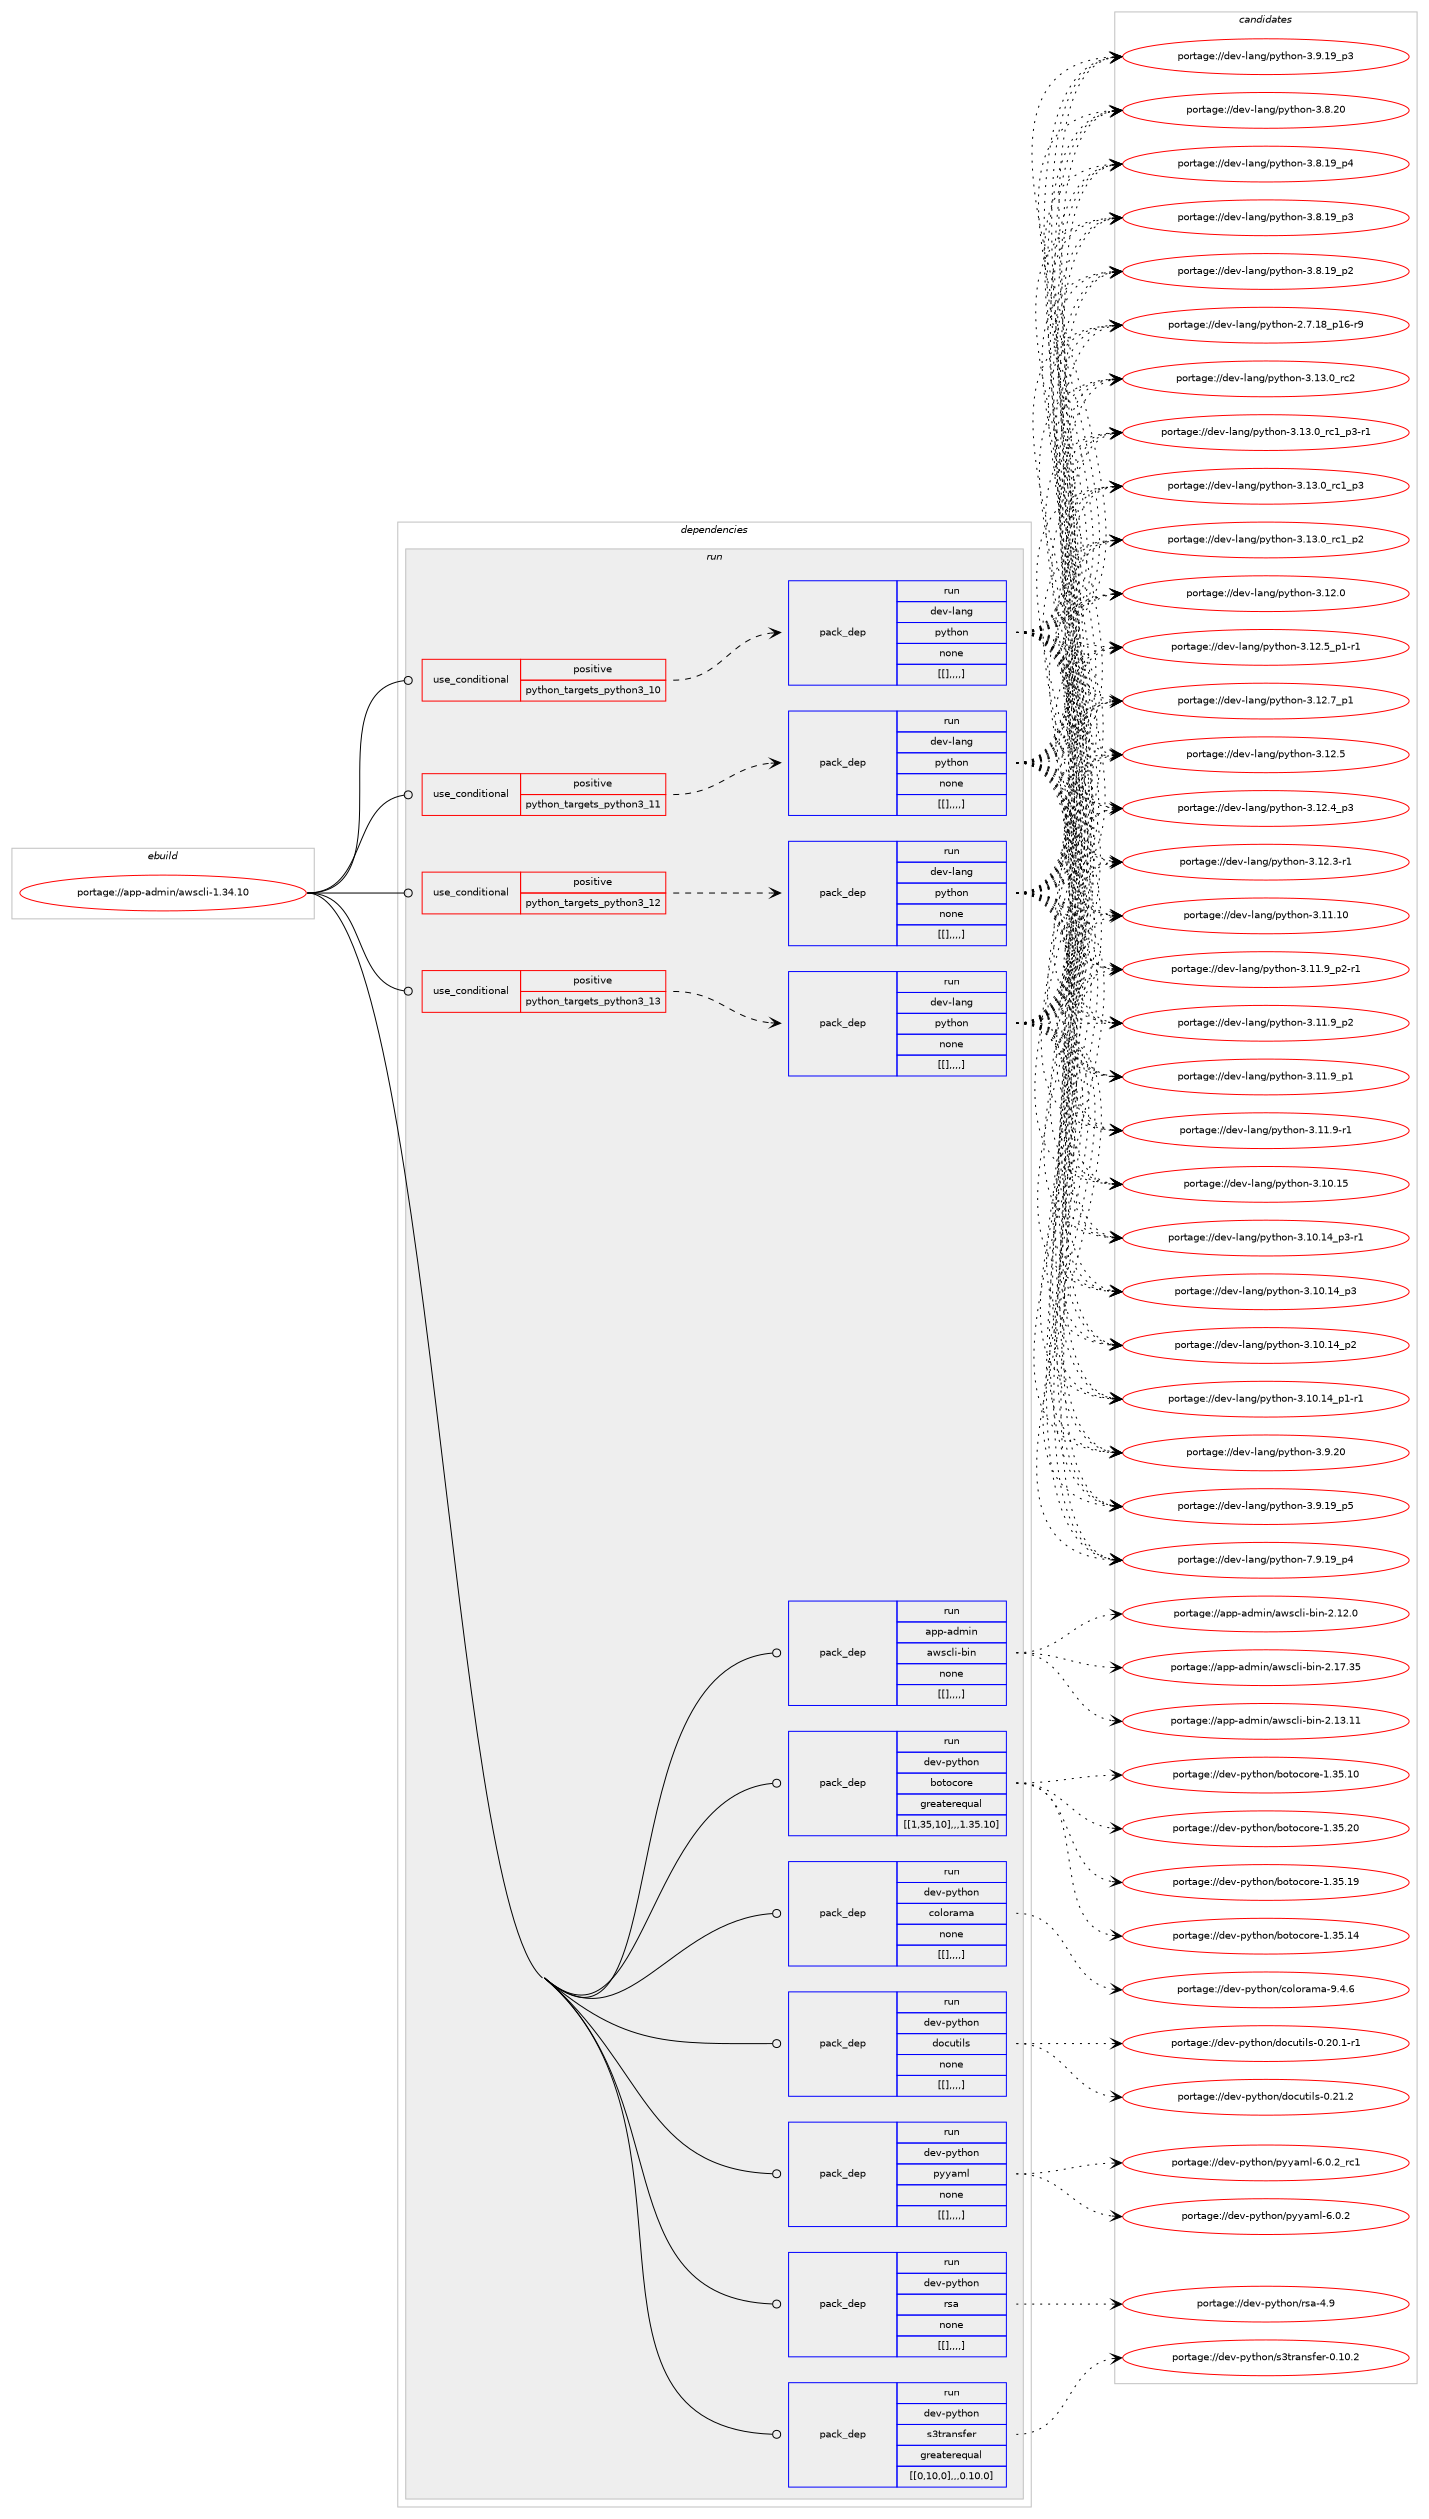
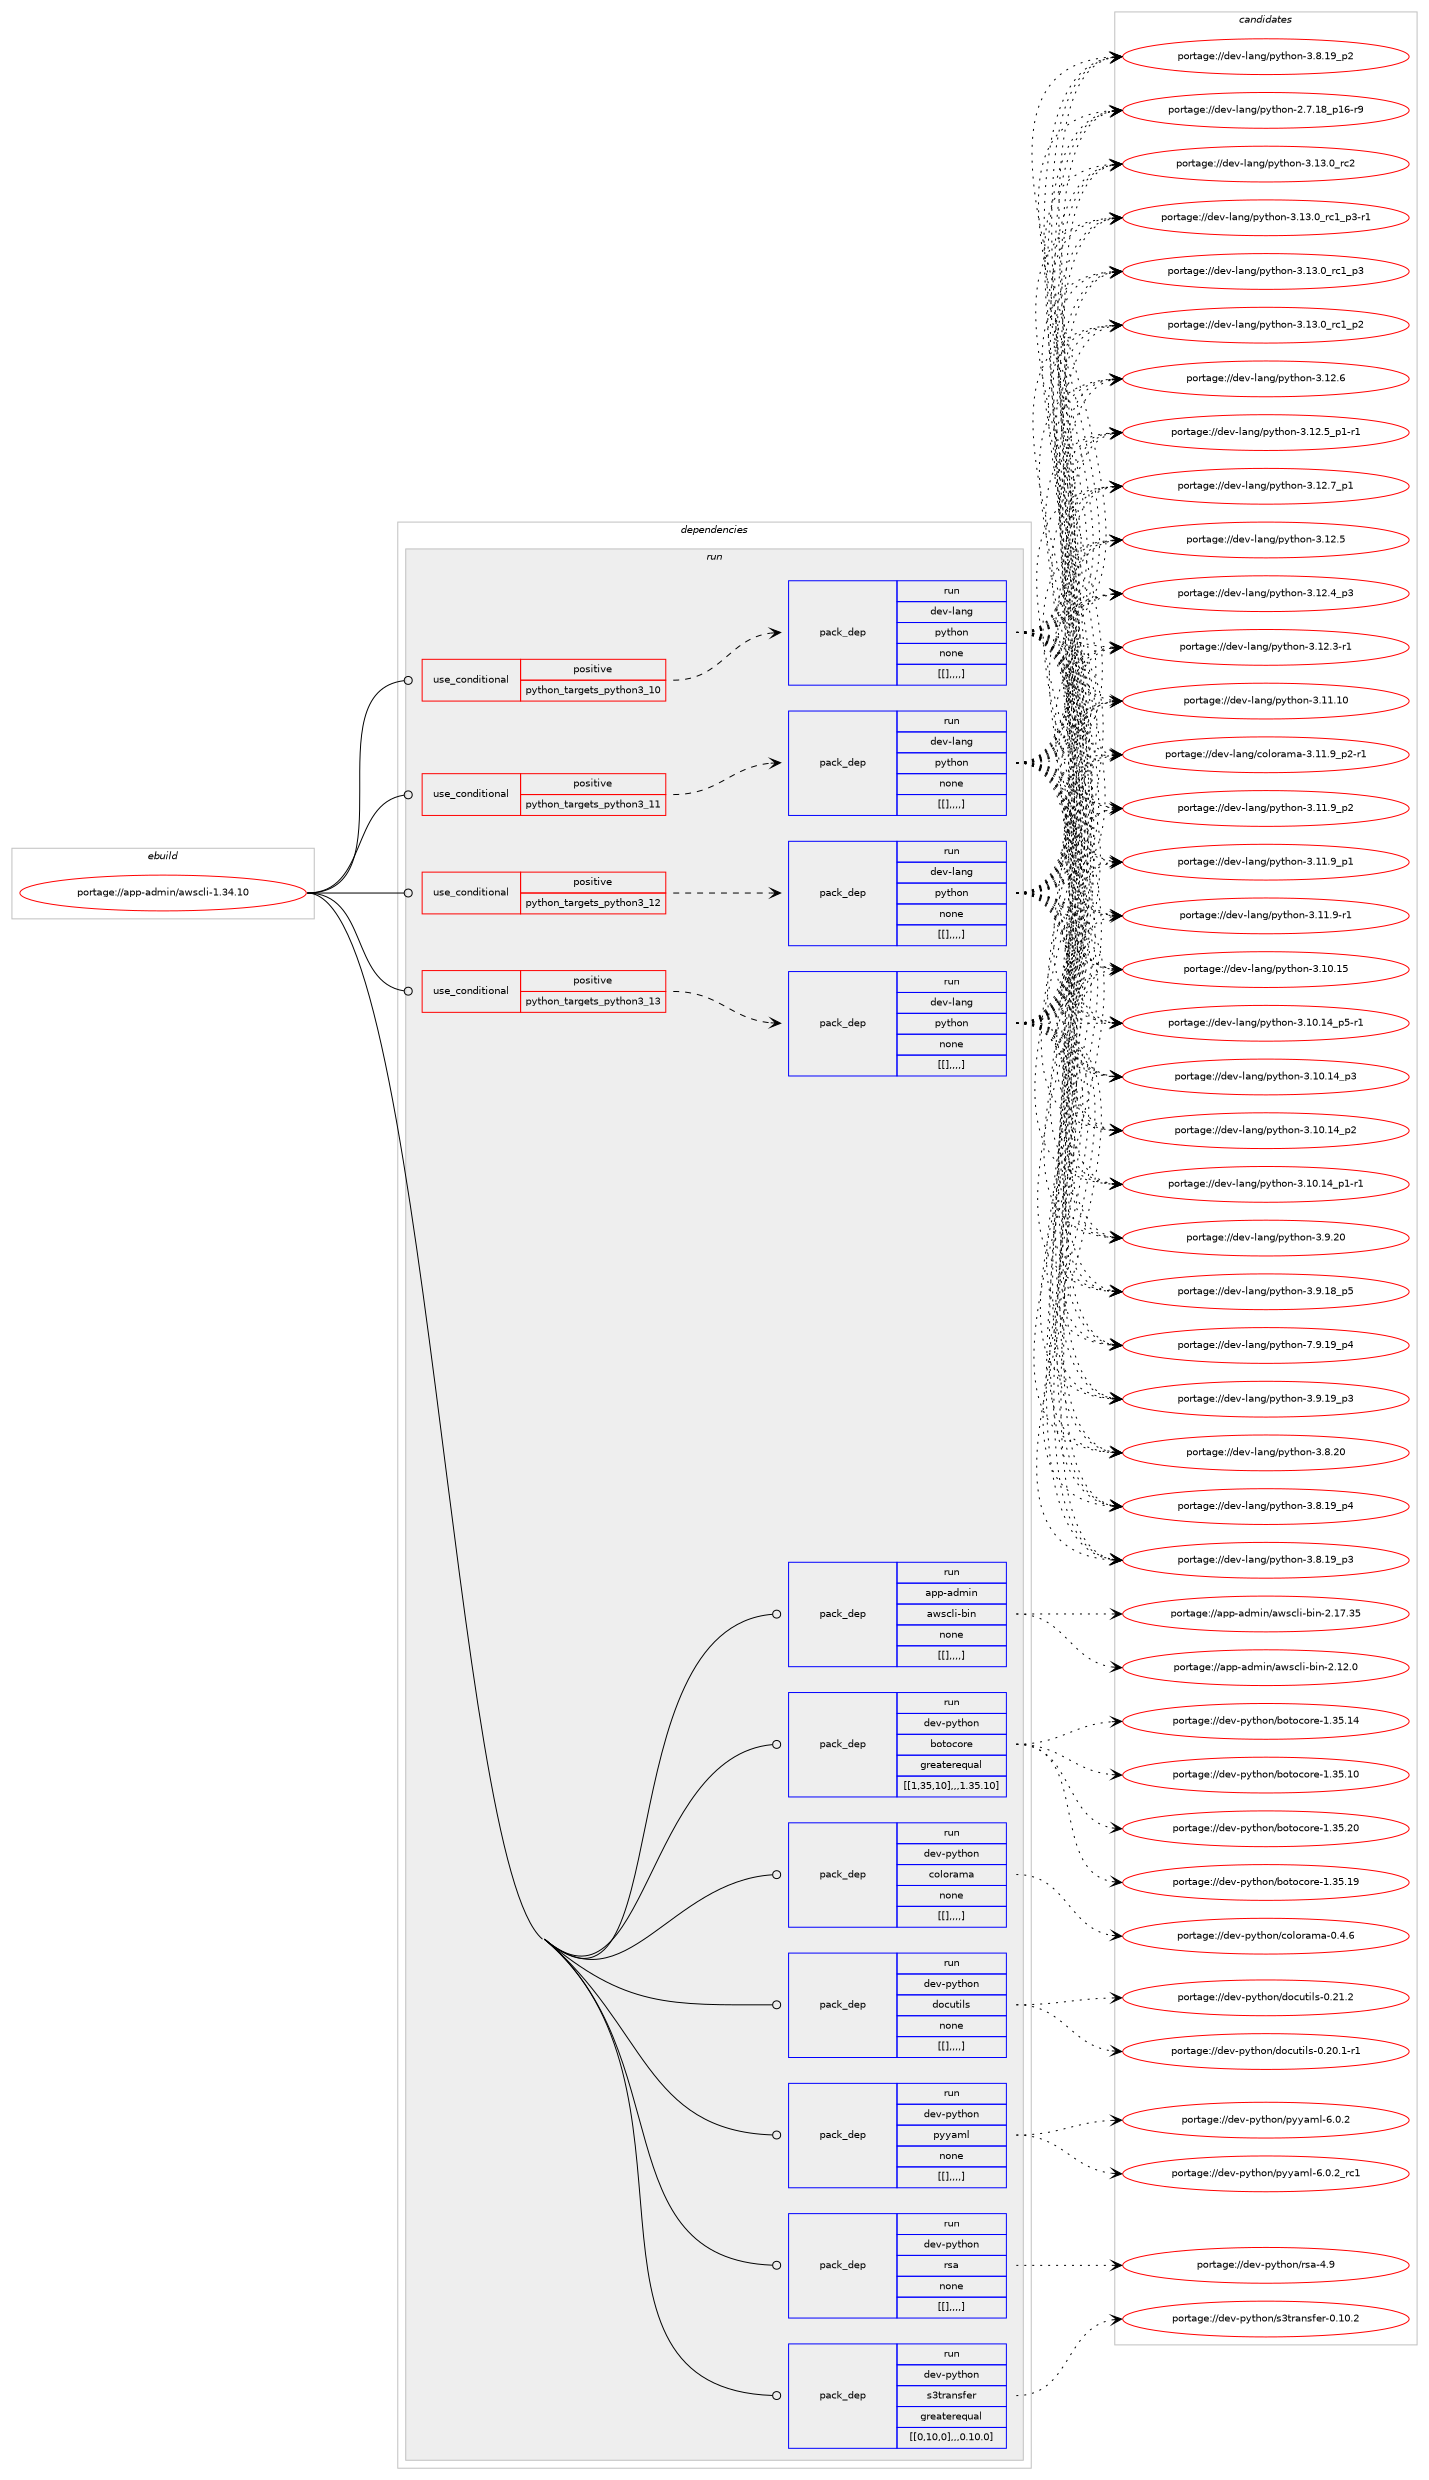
(1266, 594) -> (1266, 379)
(1266, 970) -> (1266, 755)
(1266, 1238) -> (1266, 1023)
(1266, 1507) -> (1266, 1292)
(1266, 1721) -> none
(1266, 1990) -> (1266, 1936)
